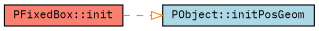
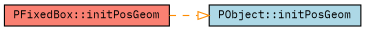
(64, 15) -> (87, 15)
